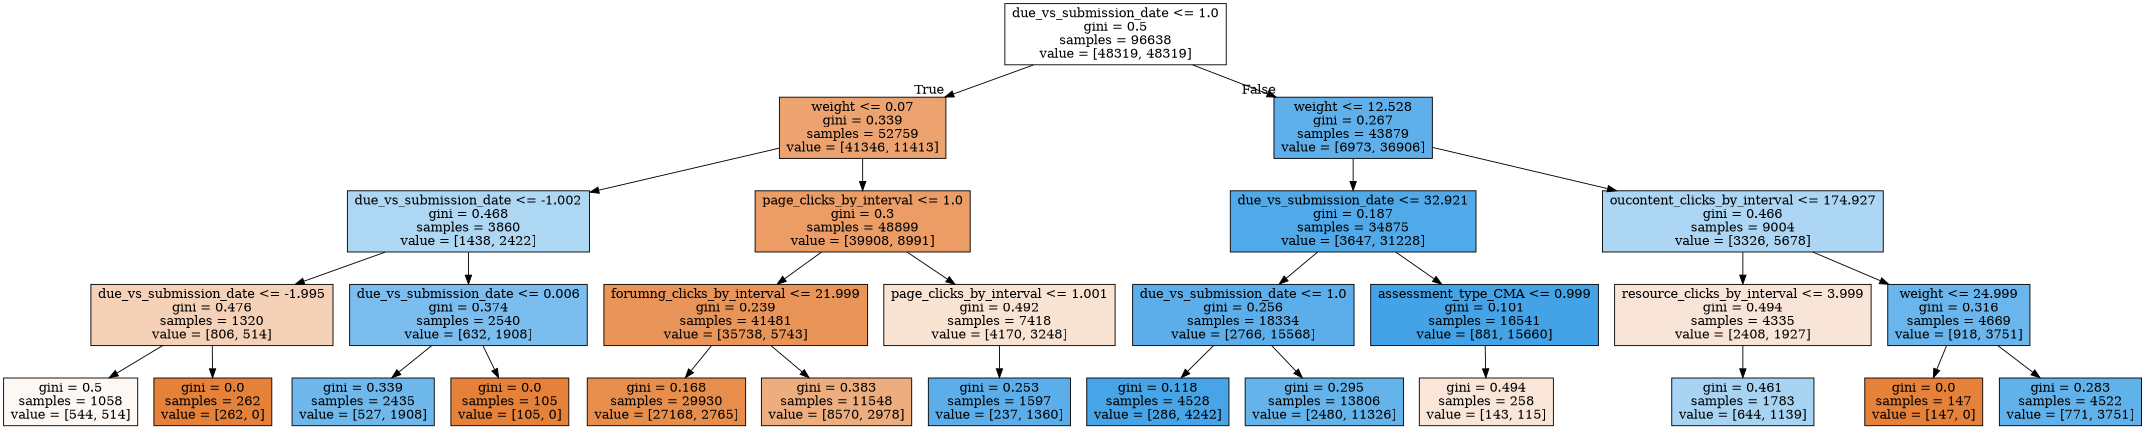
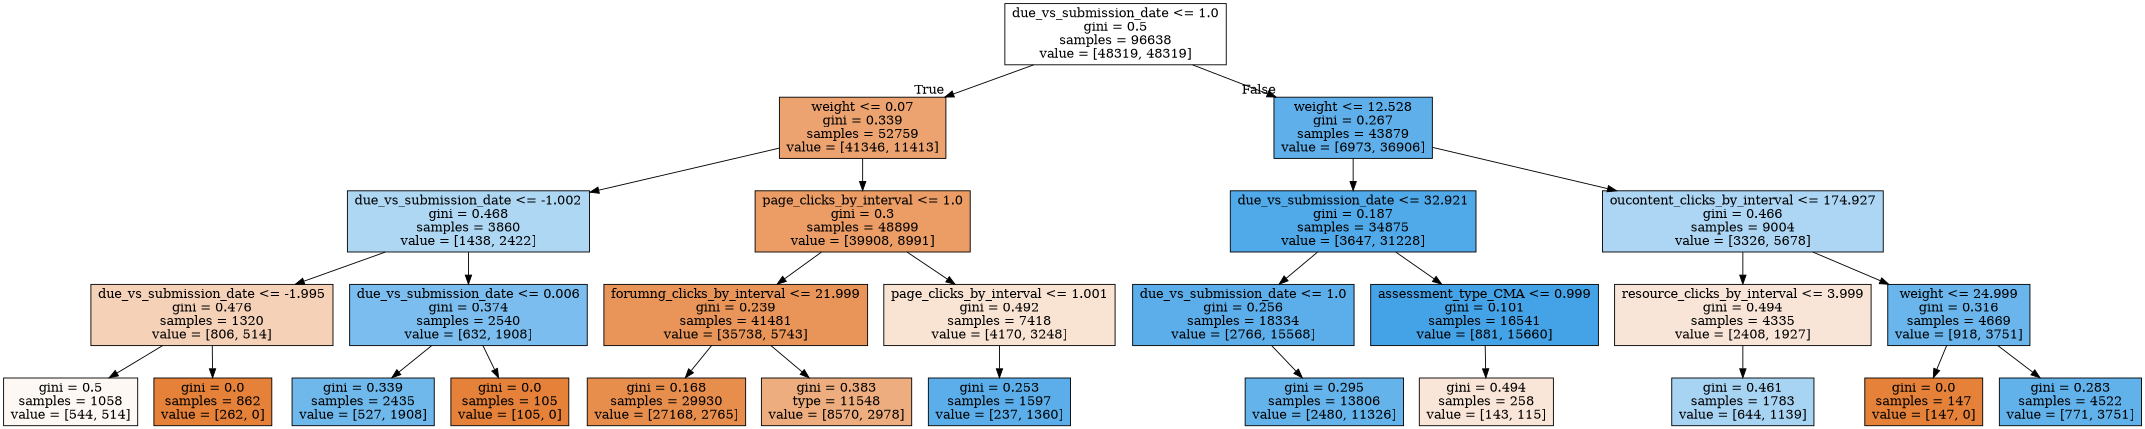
(213, 402) -> (213, 402)
(837, 402) -> (837, 402)
(1158, 402) -> none
